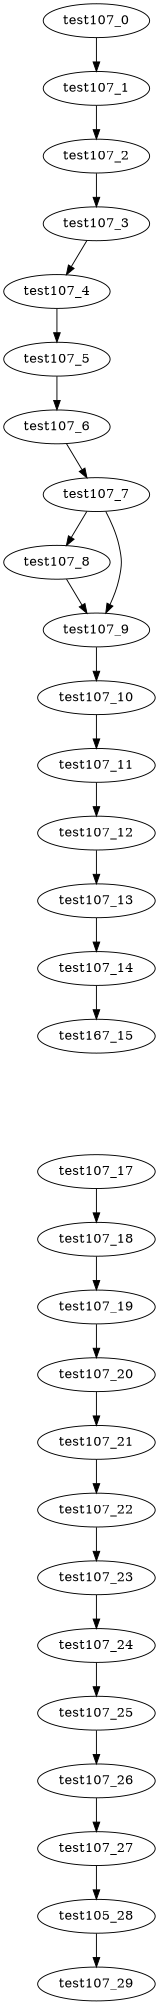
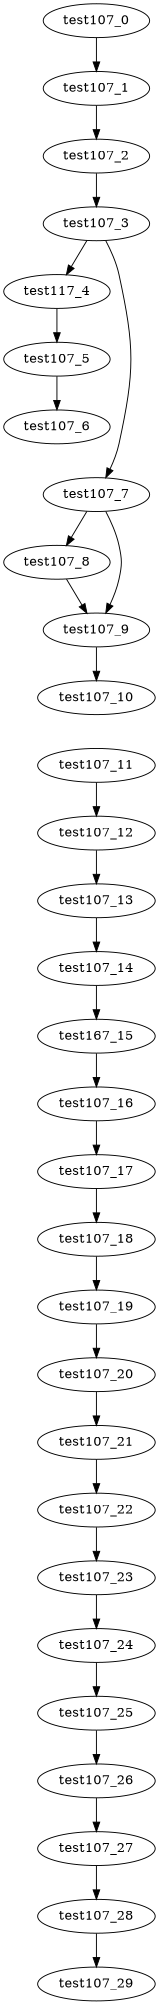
(57, 291) -> (57, 291)
(74, 457) -> (131, 354)
(96, 727) -> none
none -> (96, 1104)
(96, 1916) -> (96, 1916)
